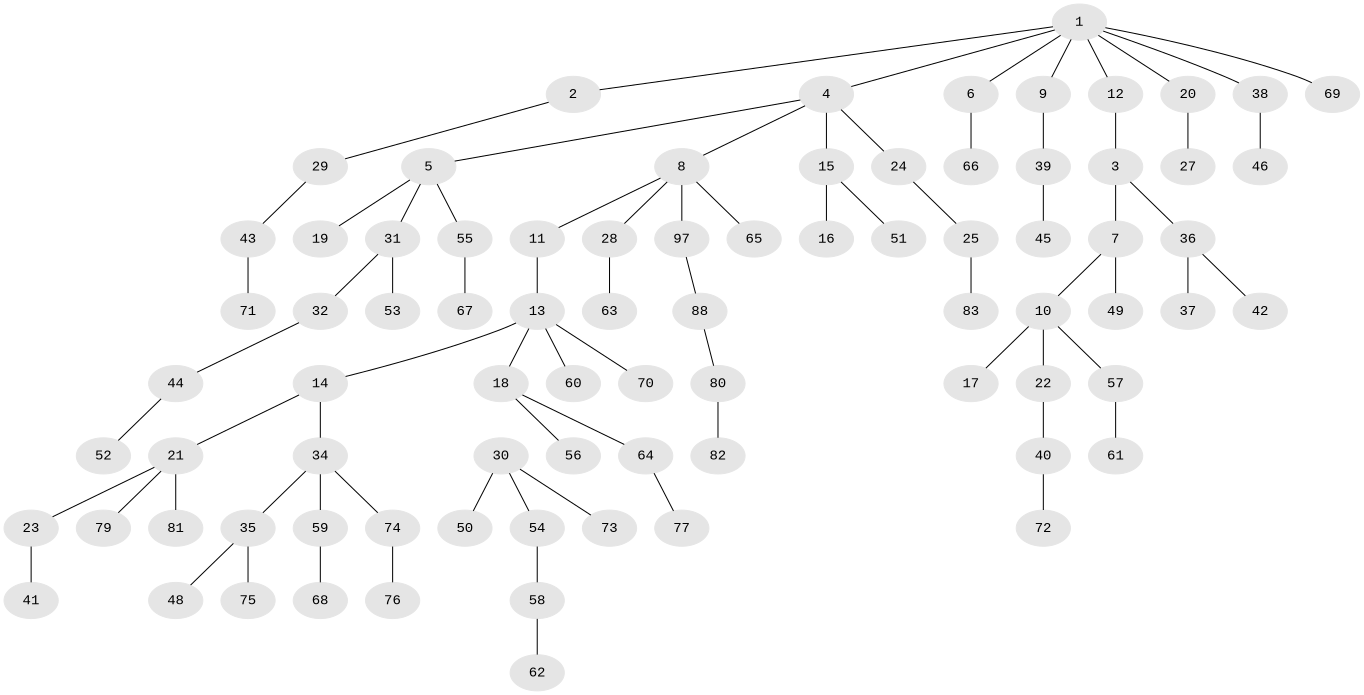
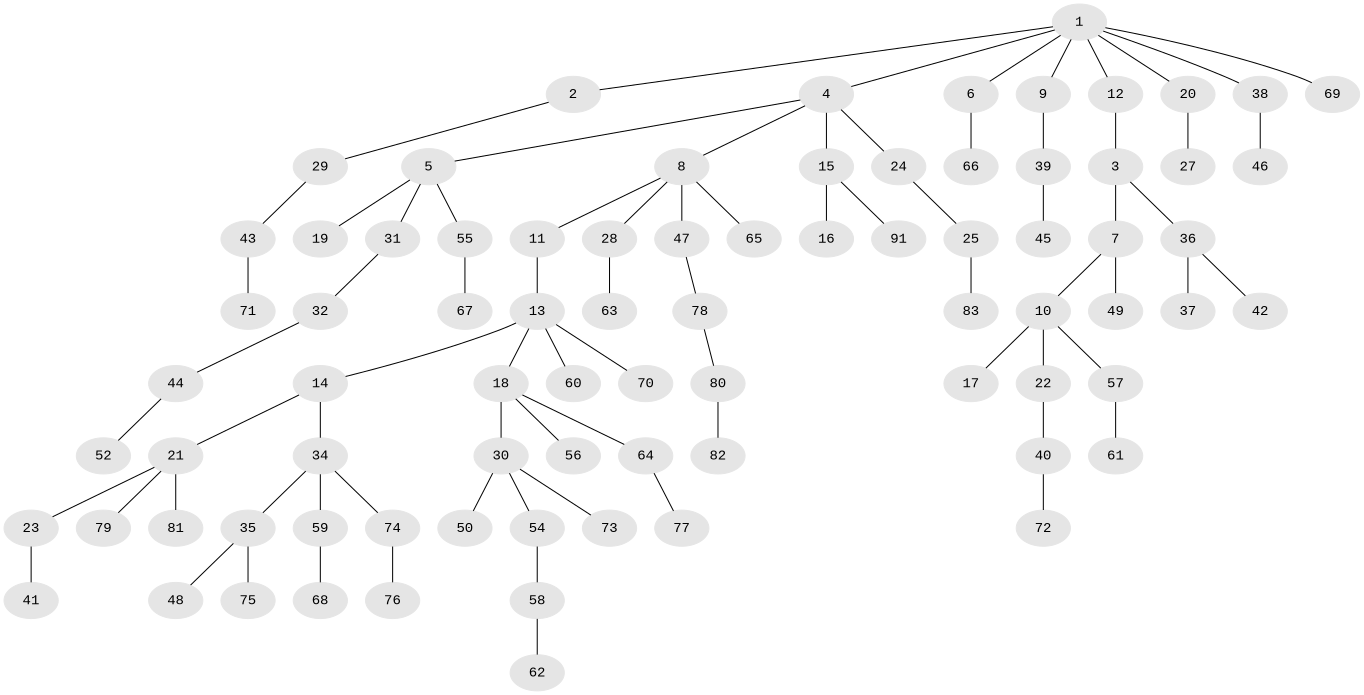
(682, 239) -> (682, 239)
(899, 239) -> (899, 239)
(393, 311) -> none
(700, 311) -> (700, 311)
none -> (501, 420)
